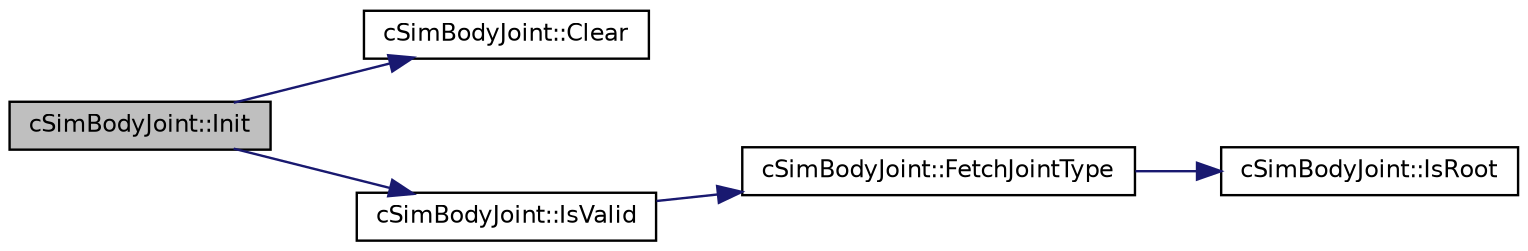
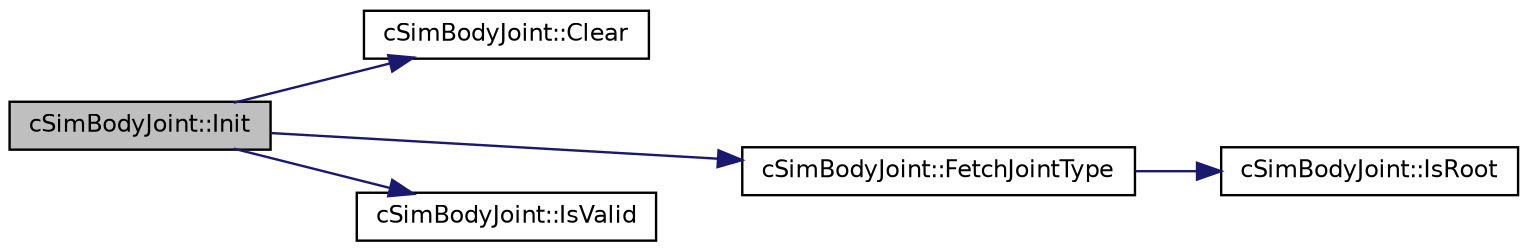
(687, 198) -> (494, 146)
